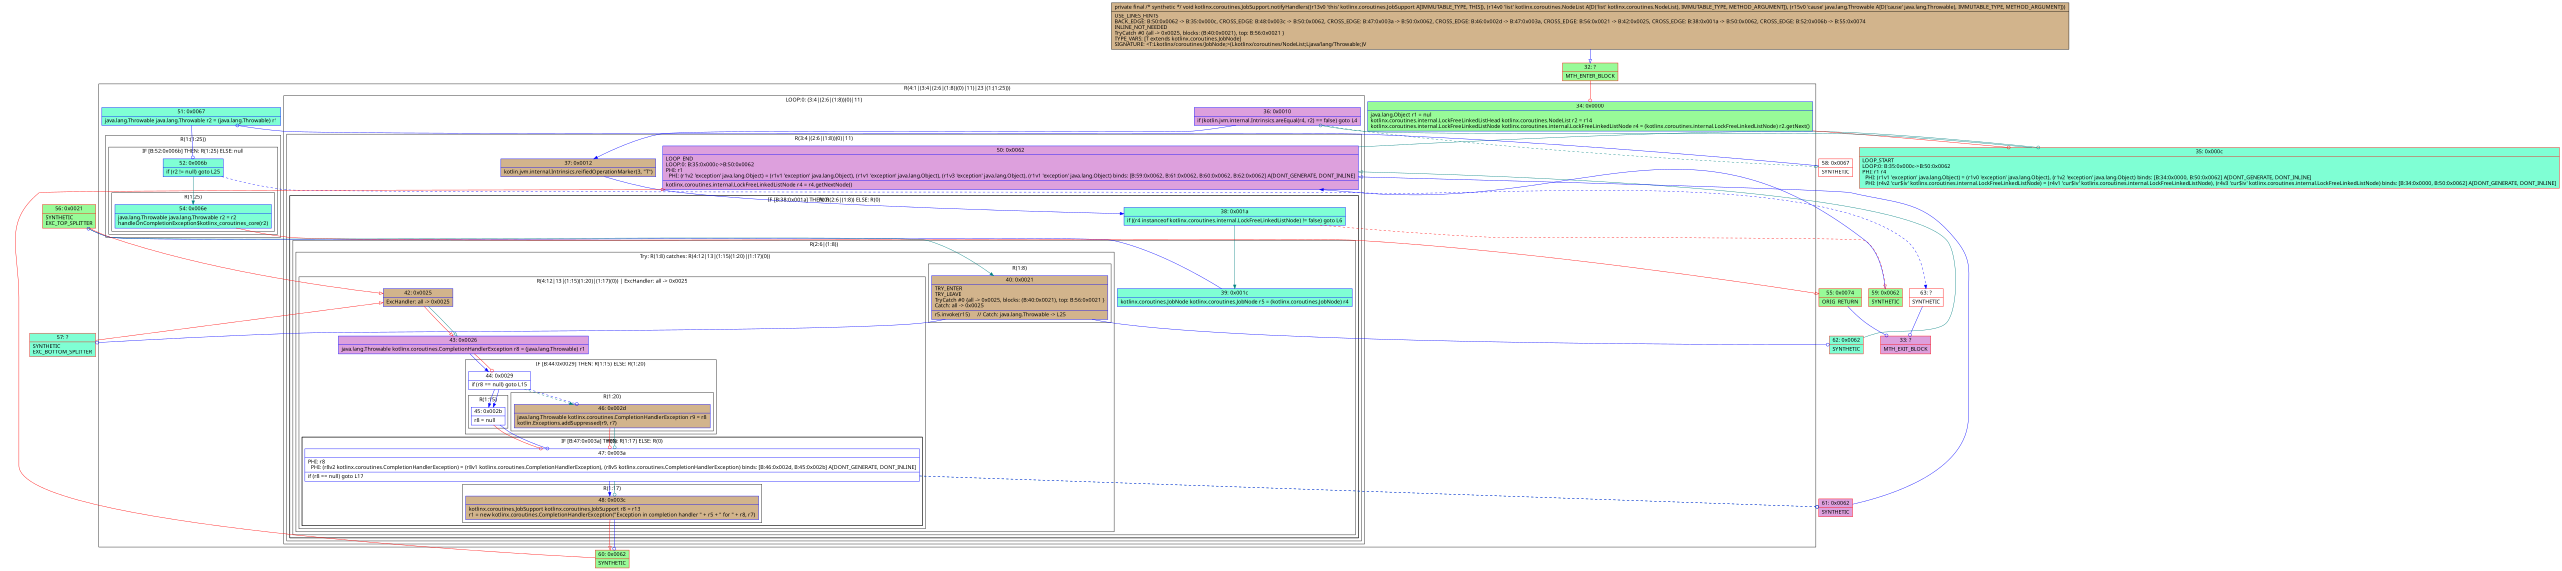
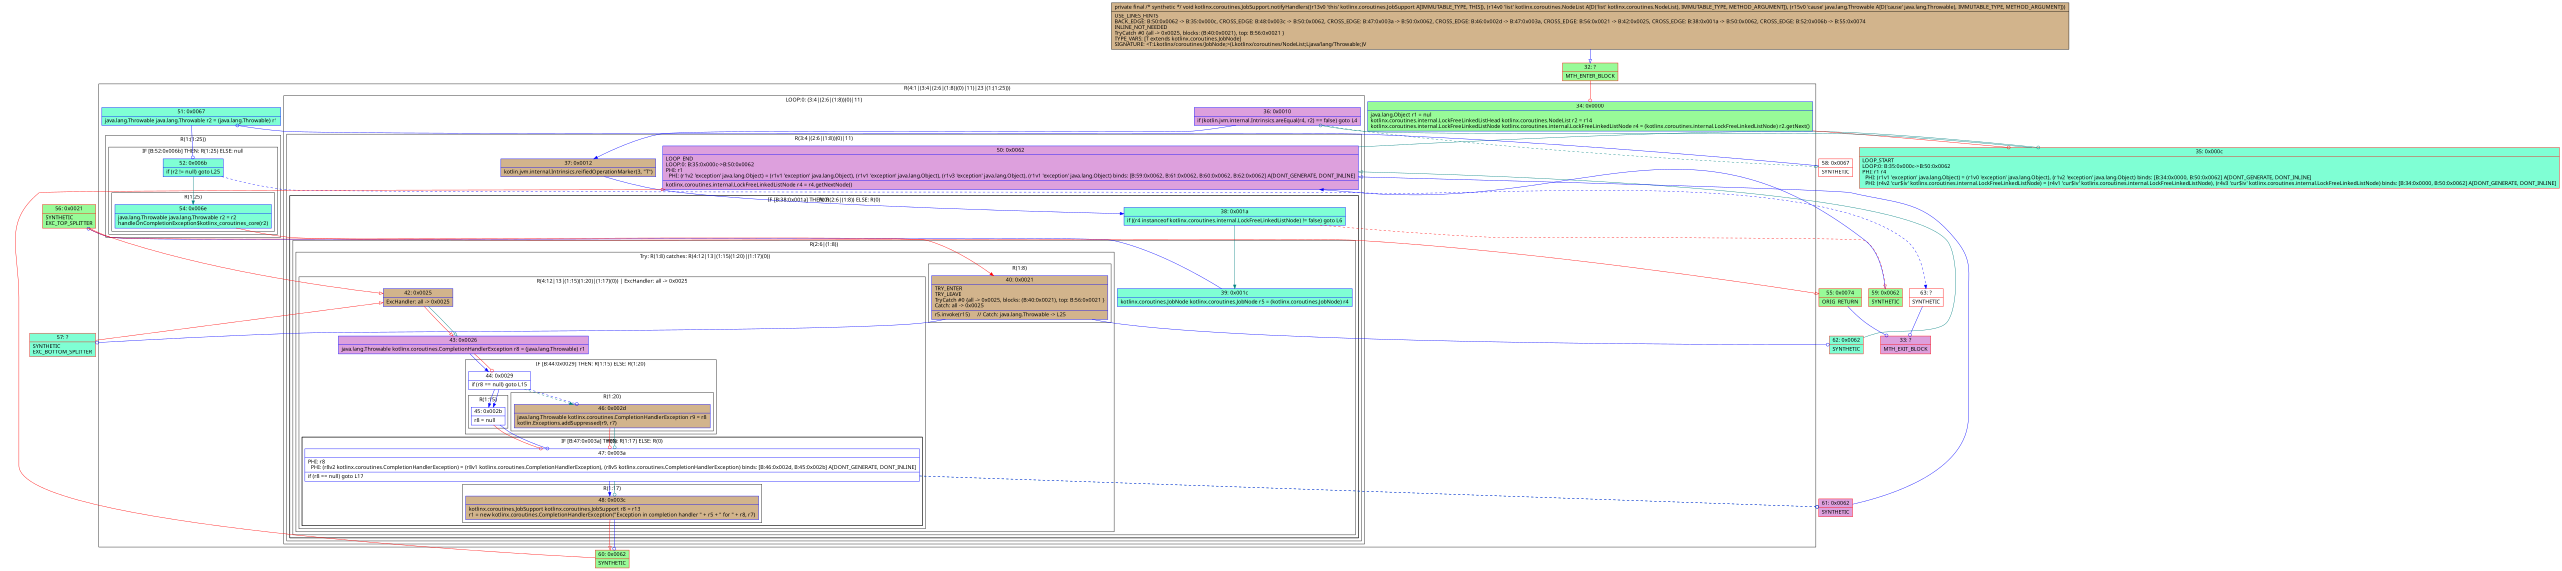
(542, 238) -> (542, 238)
